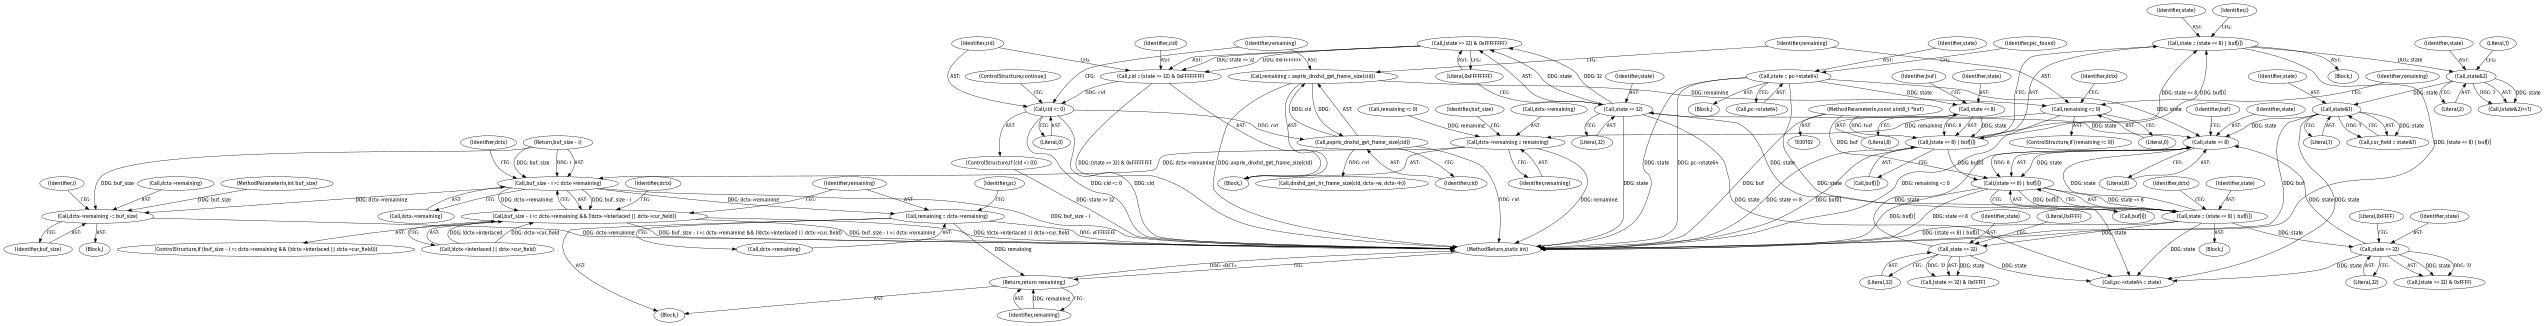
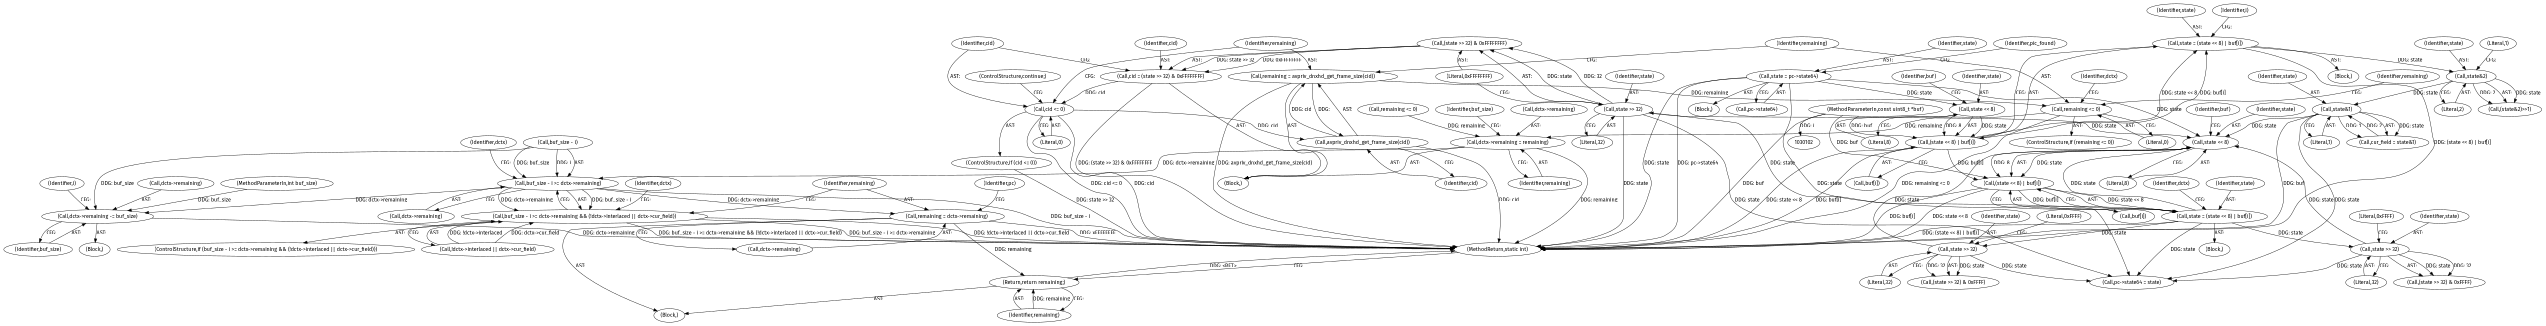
(1471, 58) -> none
(1807, 126) -> (1807, 126)
(2374, 126) -> (2374, 126)
(558, 143) -> (558, 143)
(1342, 184) -> none
